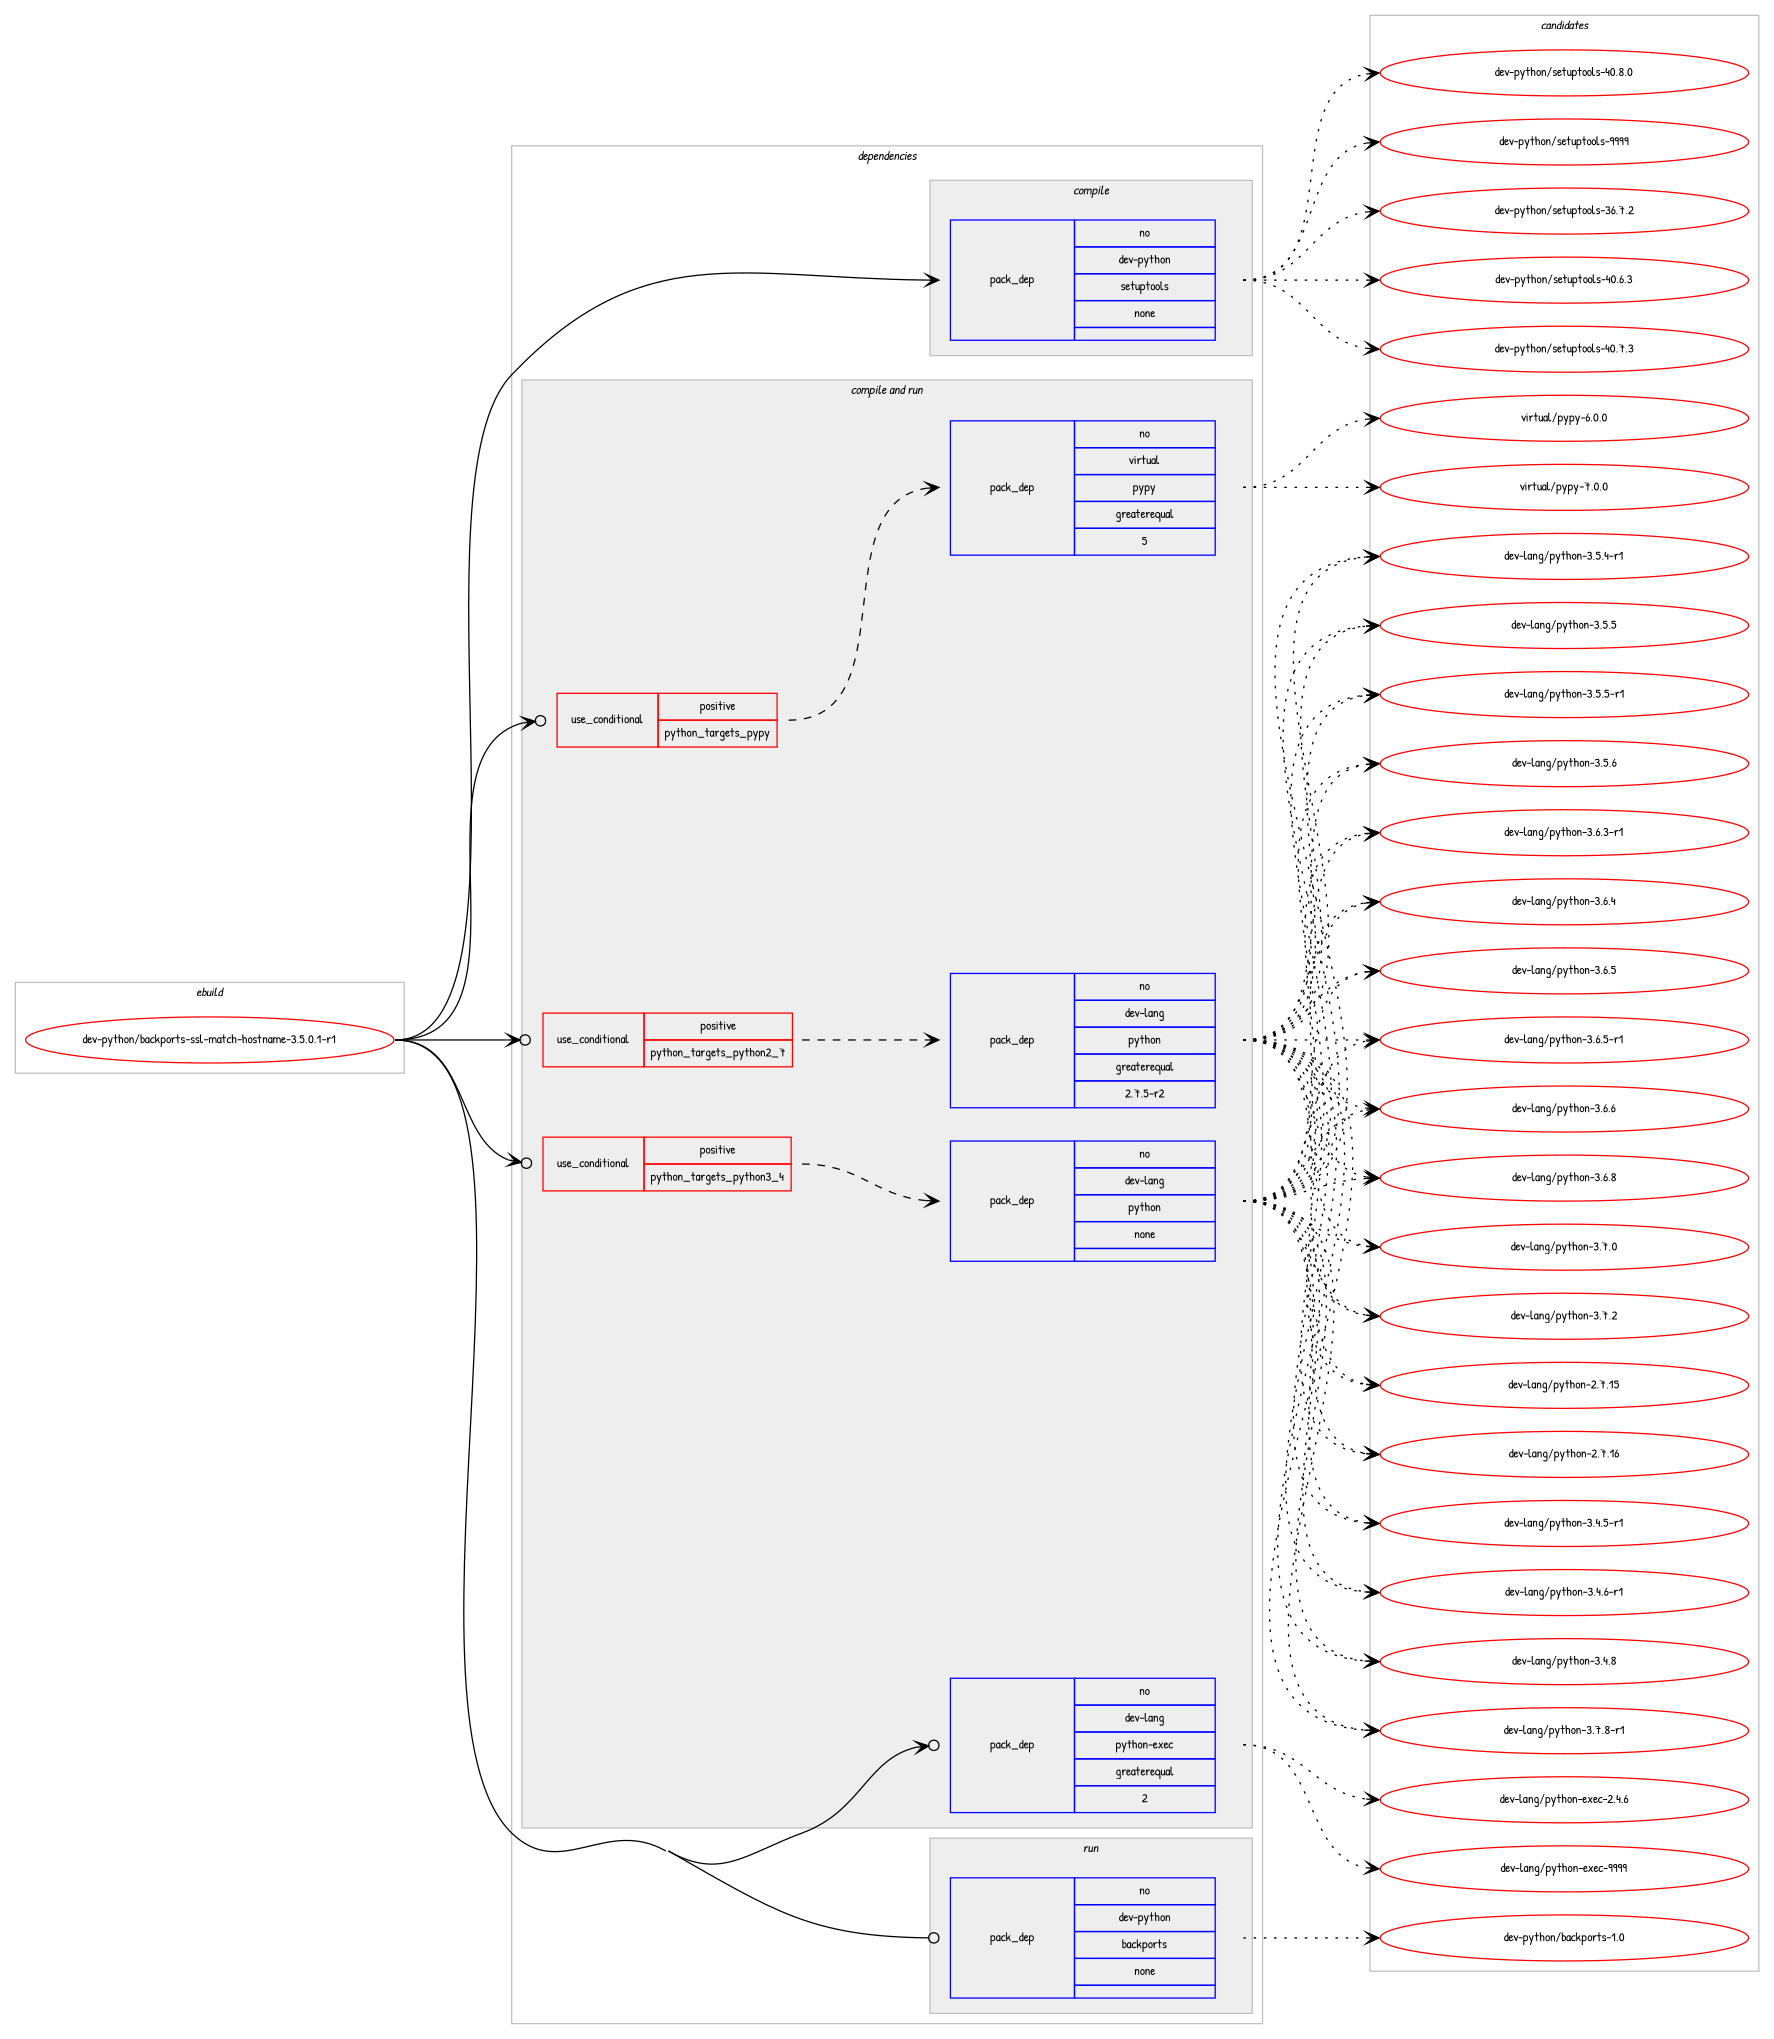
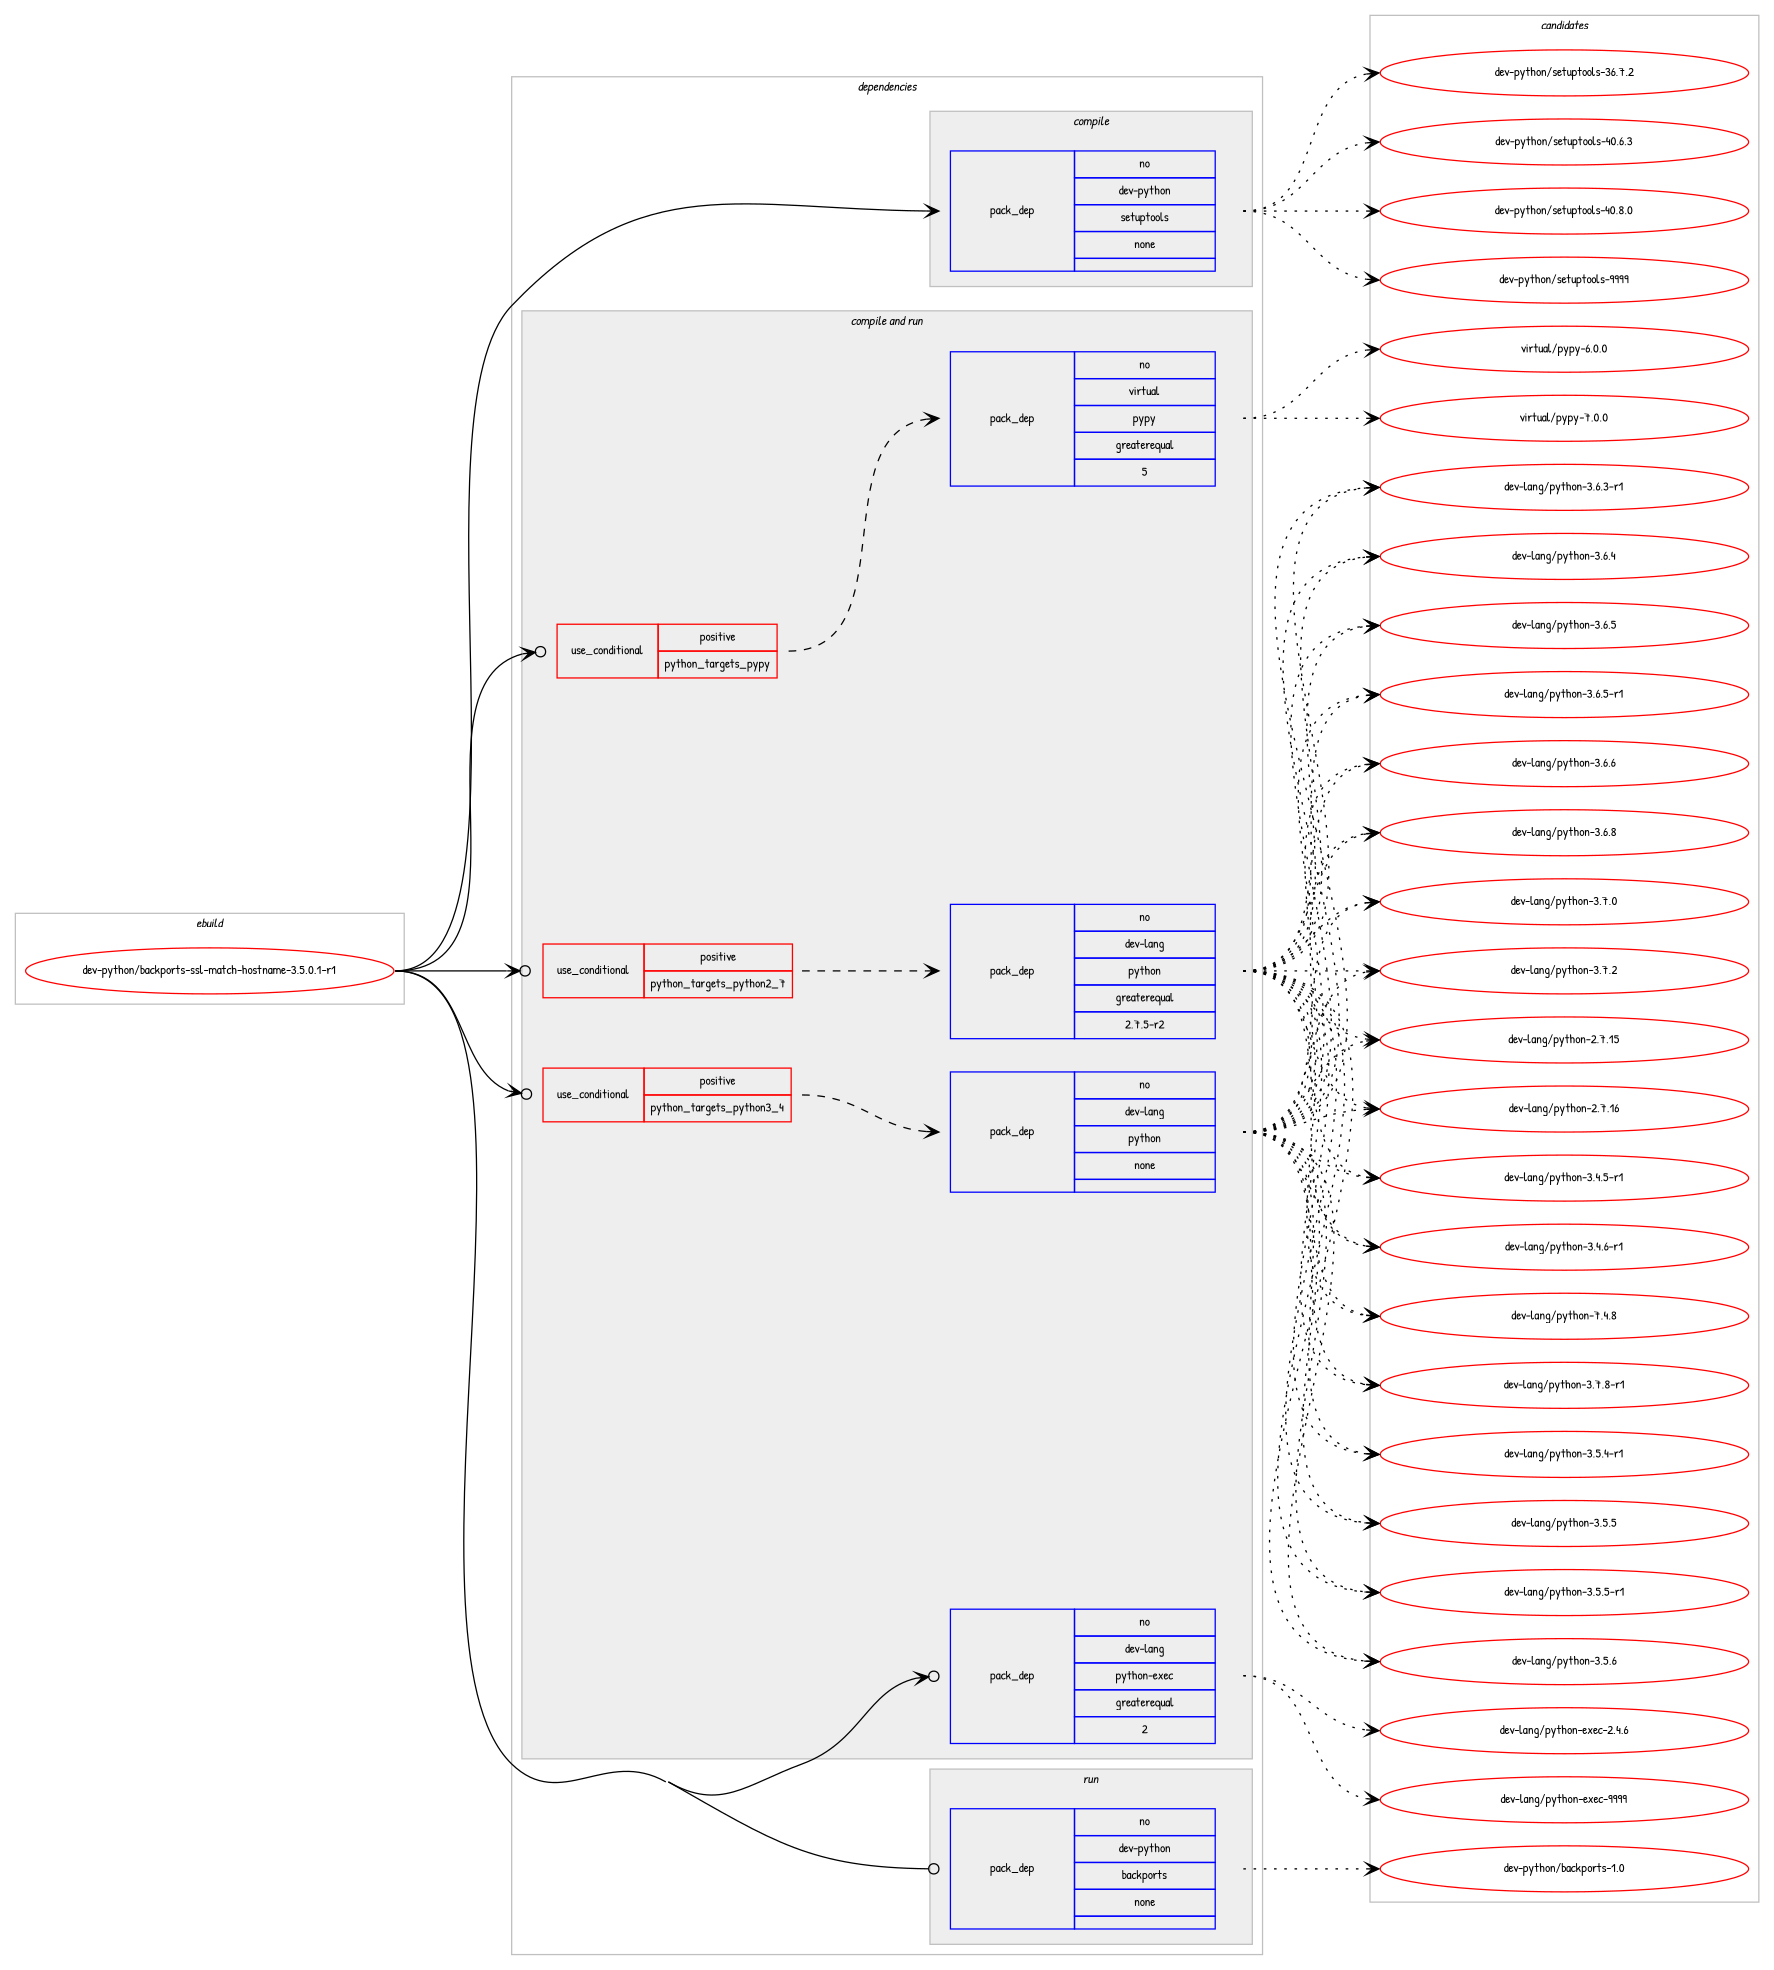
(1564, 349) -> none
(1564, 1662) -> (1564, 1316)
